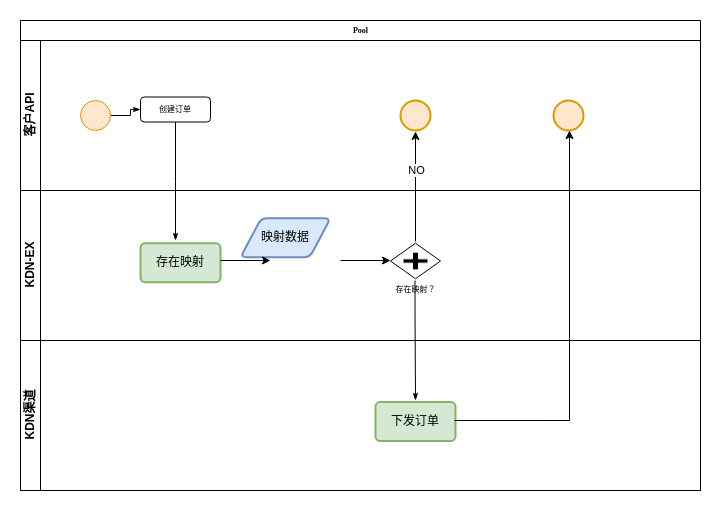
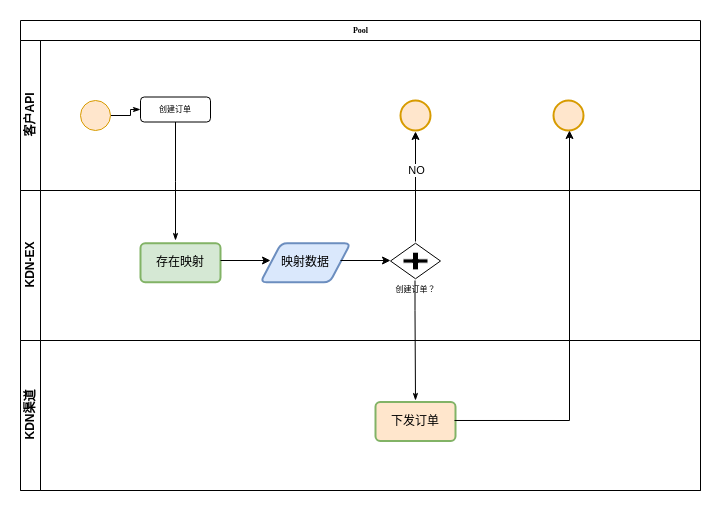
(286, 238) -> (306, 263)
(416, 290) -> (416, 290)
(416, 422) -> (416, 422)
